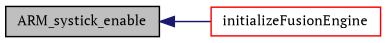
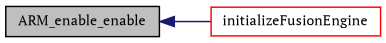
(83, 22) -> (83, 22)
